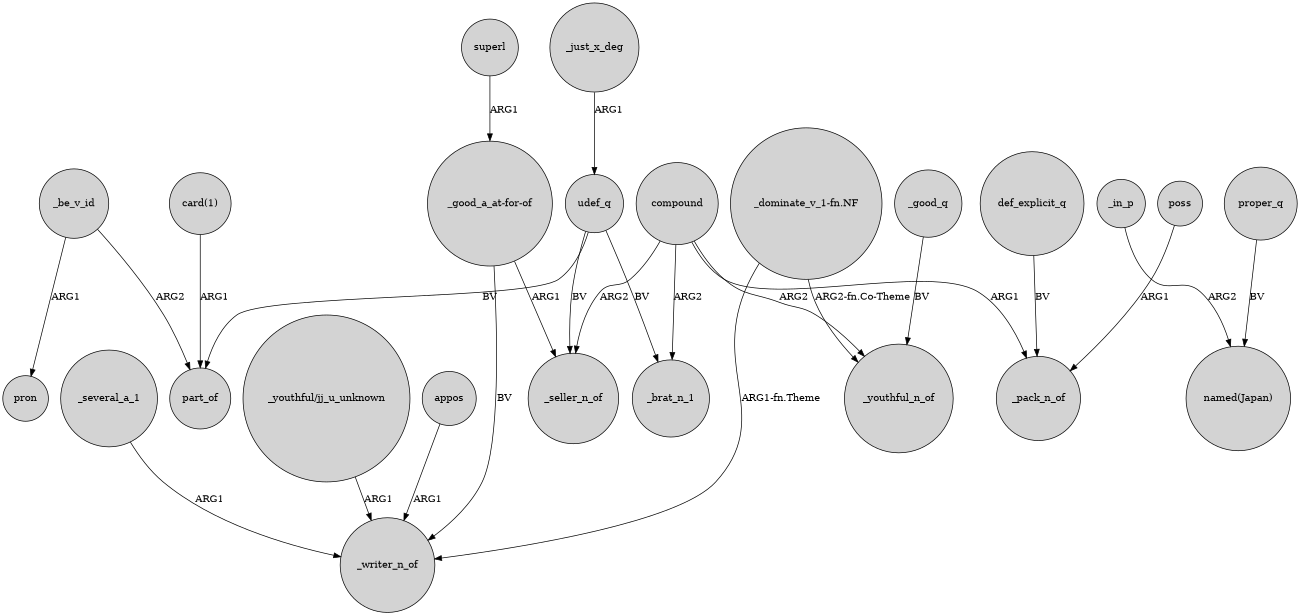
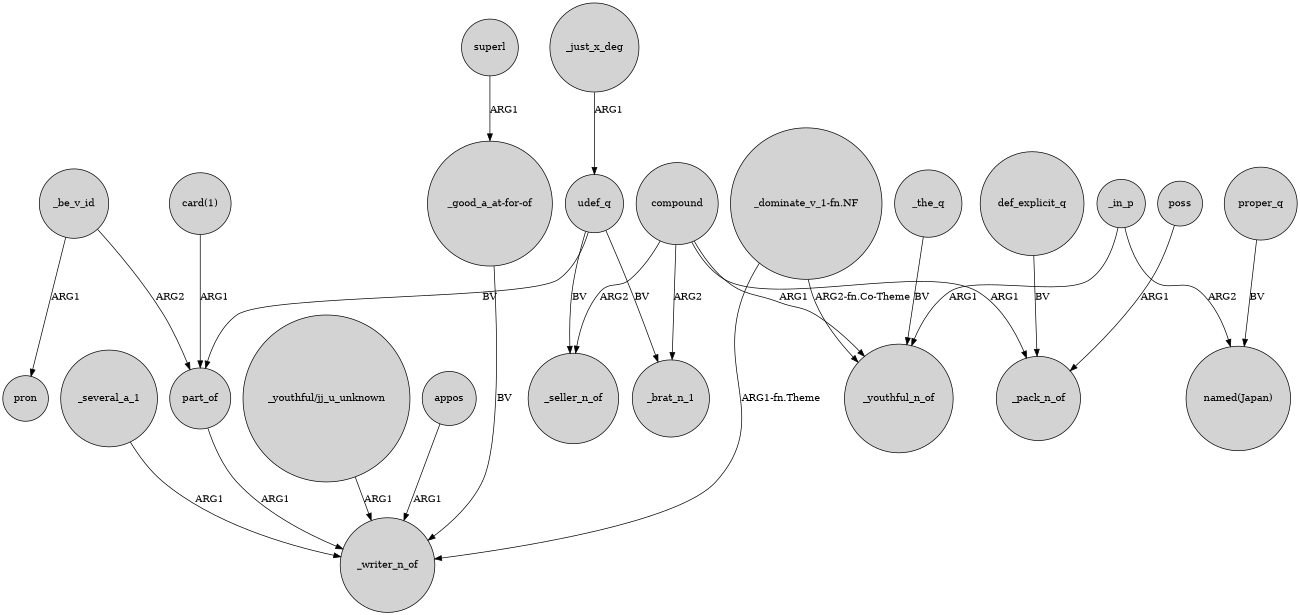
(928, 204) -> (928, 204)
none -> (1020, 286)
(794, 297) -> (794, 297)
(534, 306) -> none
none -> (258, 502)
